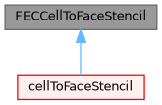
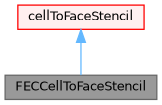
(81, 59) -> (81, 59)
